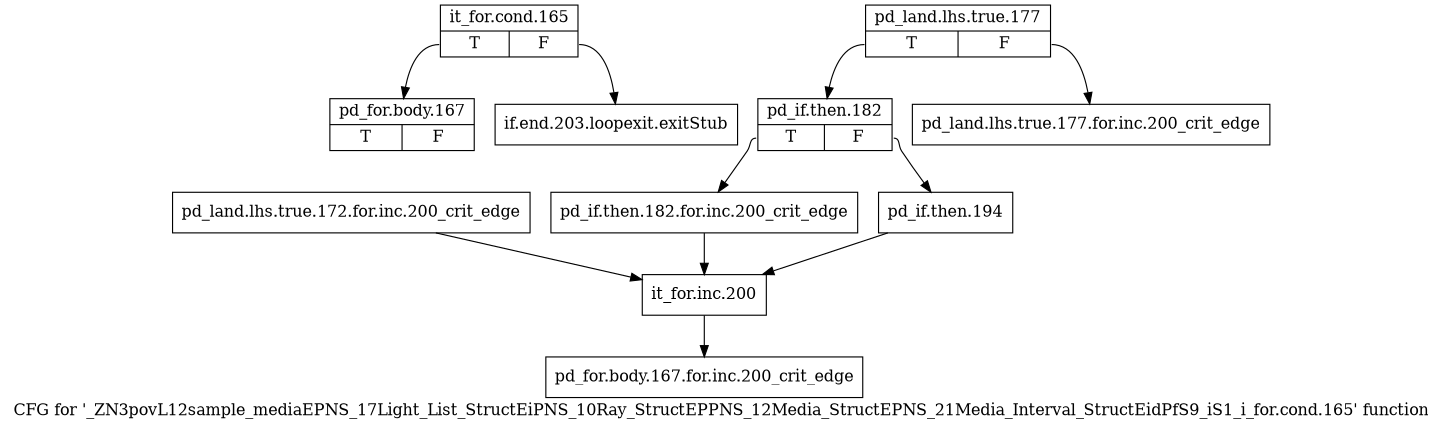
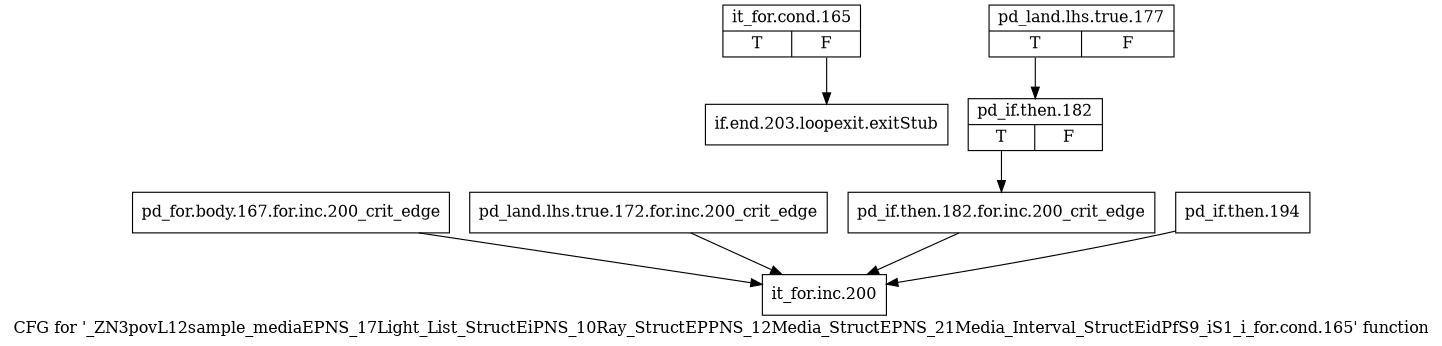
(402, 125) -> none
(1091, 125) -> none
(908, 161) -> none
(704, 331) -> (585, 258)
